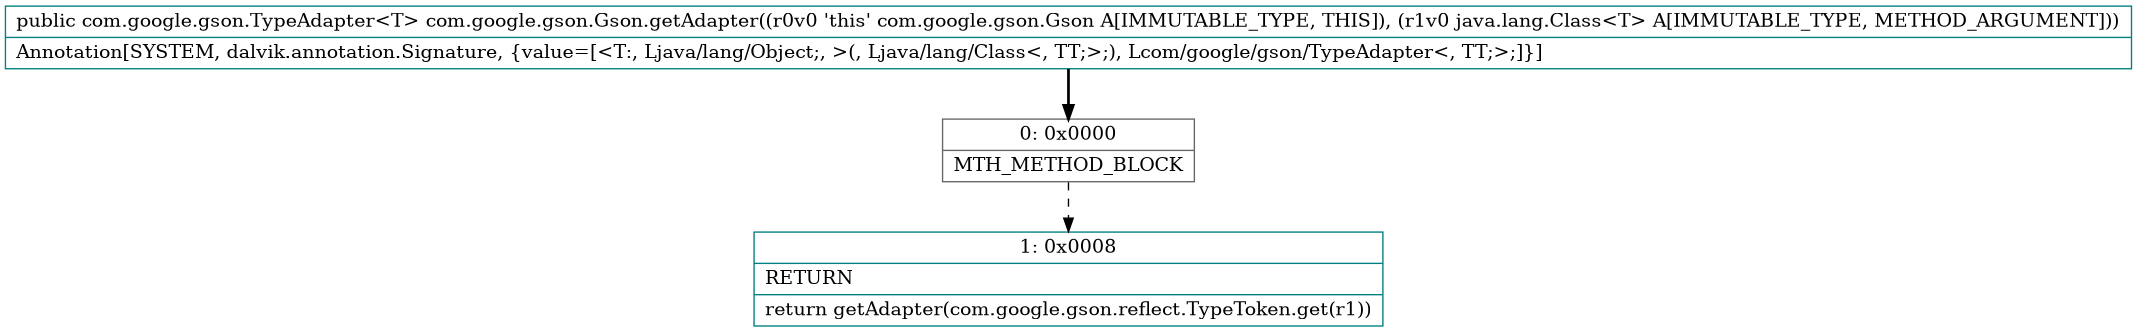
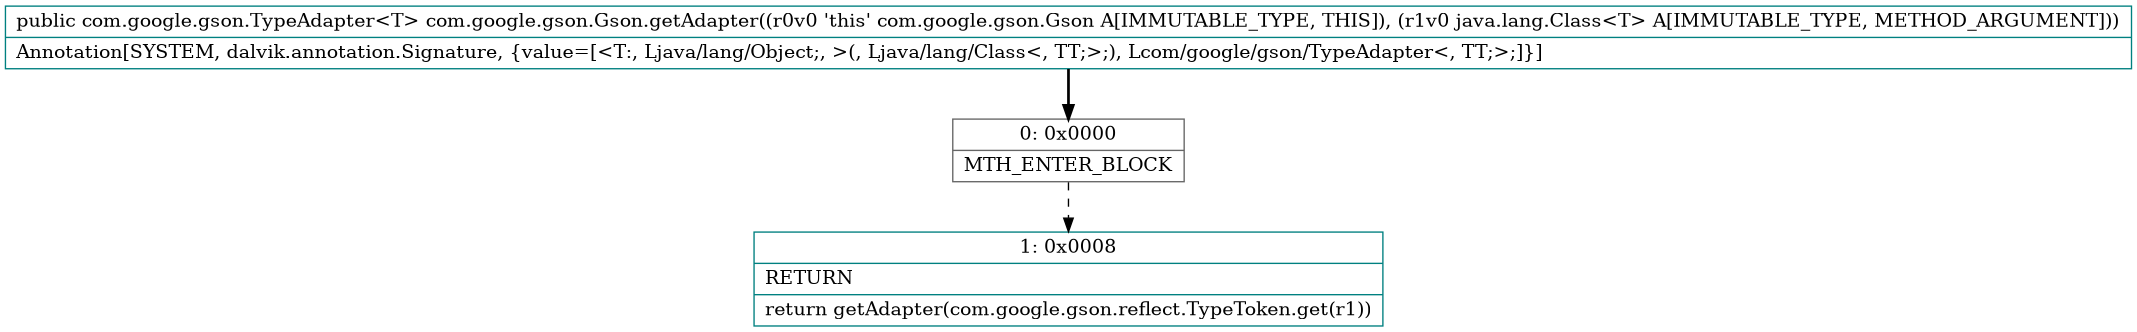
(1068, 165) -> (1068, 165)
